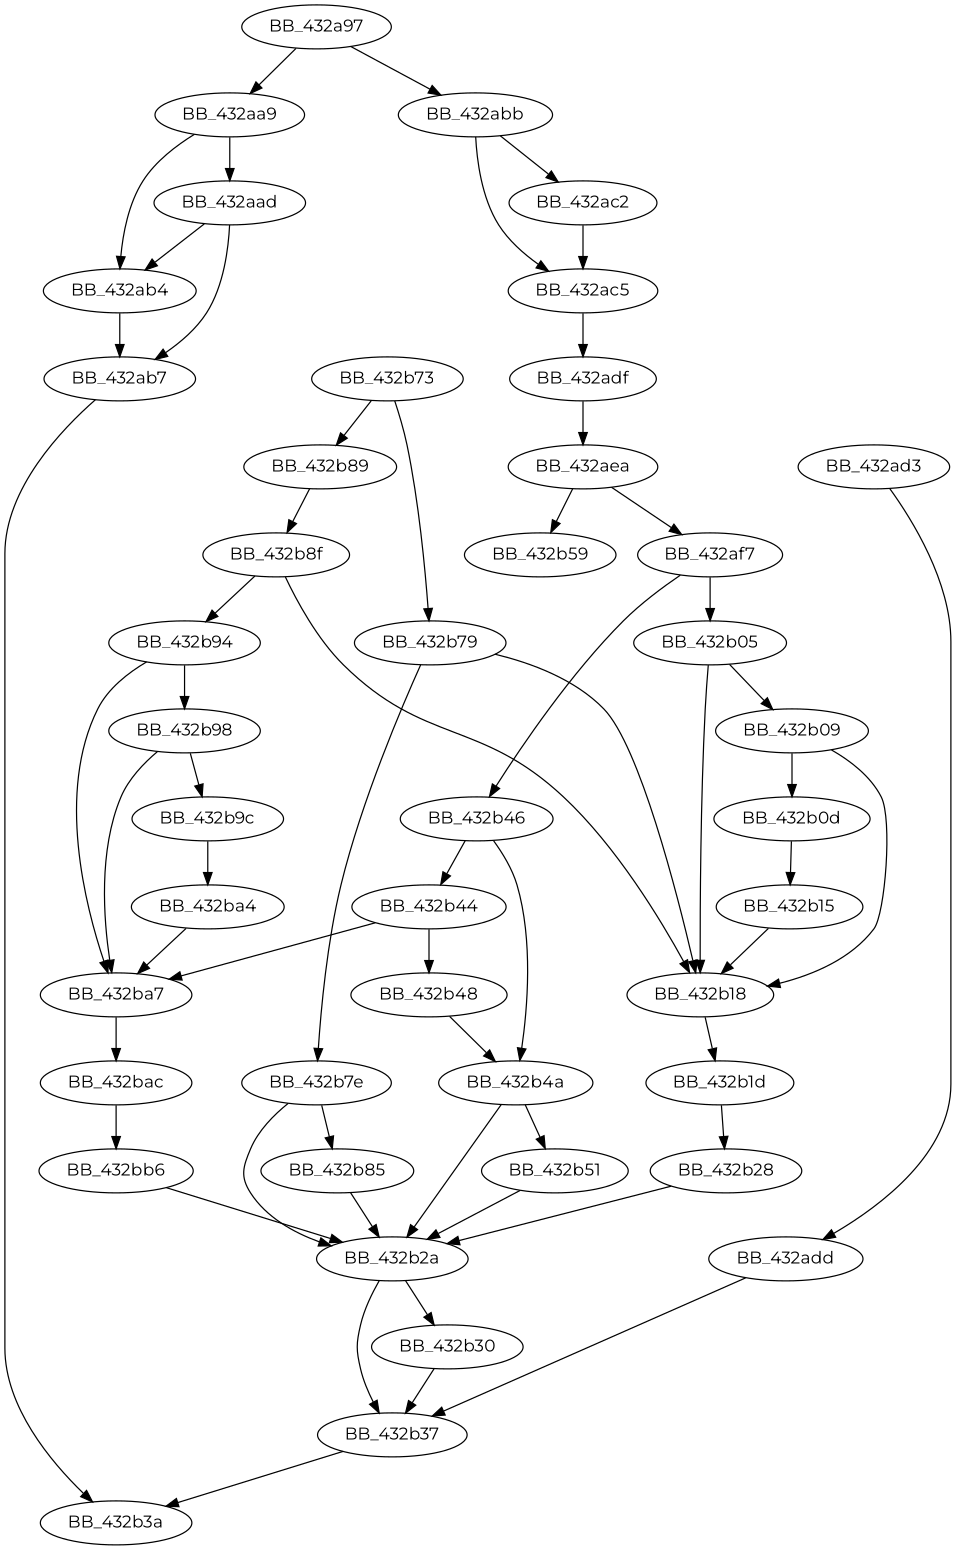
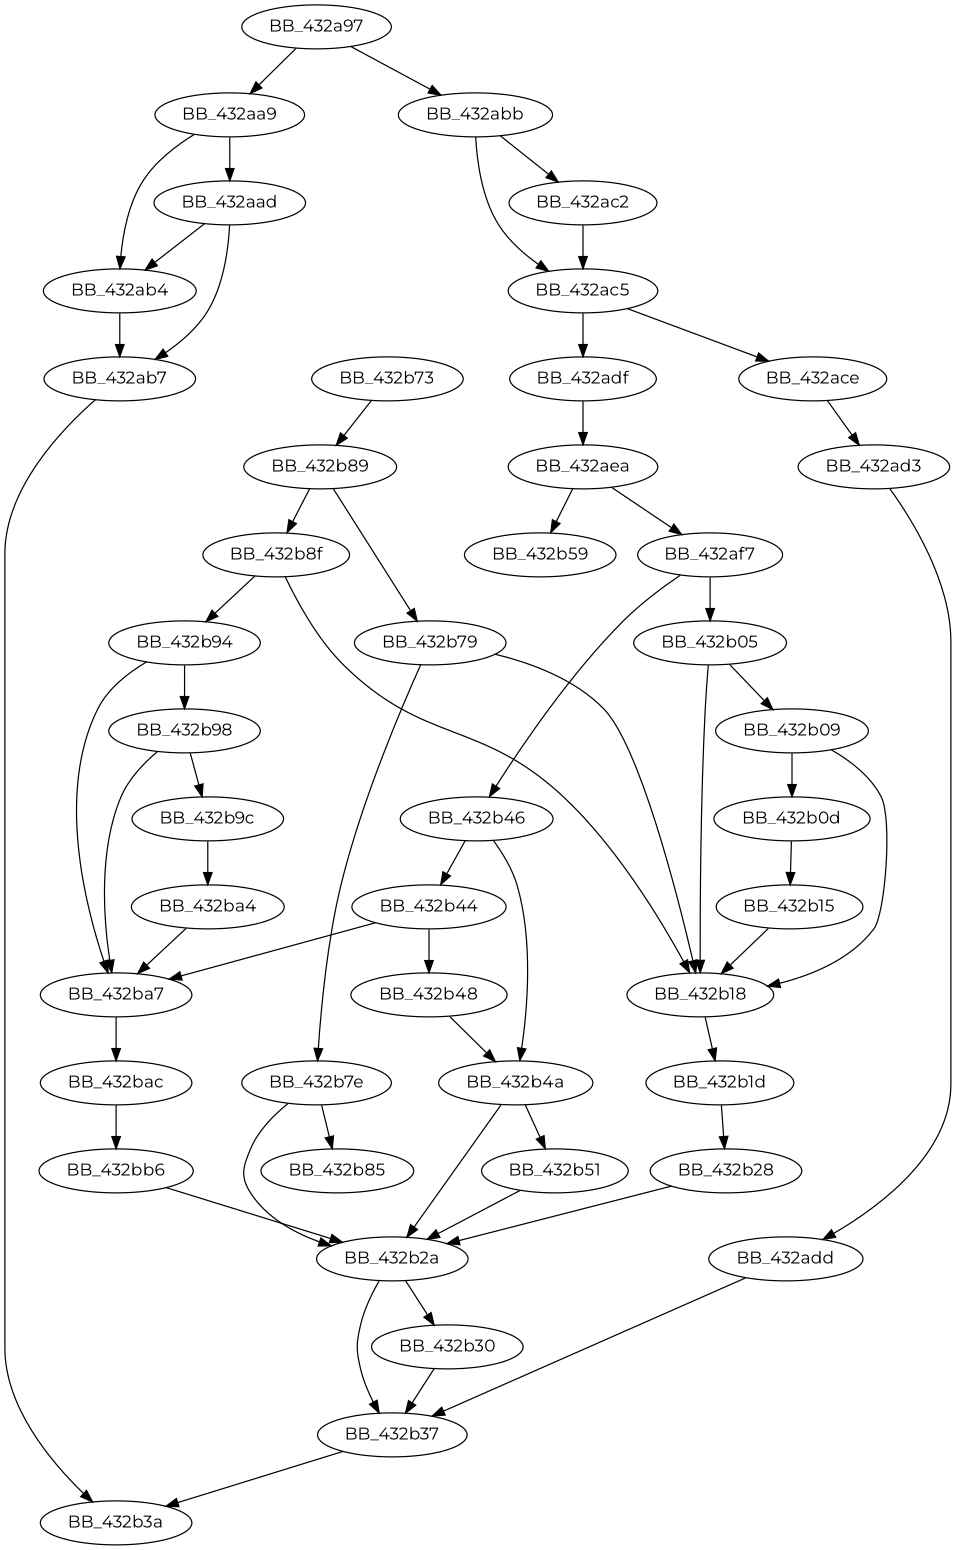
none -> (813, 379)
(417, 504) -> (372, 550)
(362, 1210) -> none
